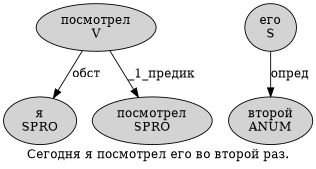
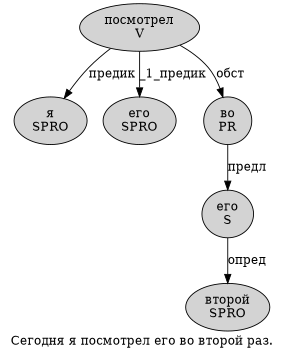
(86, 74) -> (112, 74)
(152, 121) -> (140, 121)
none -> (228, 121)
(271, 121) -> (228, 307)
